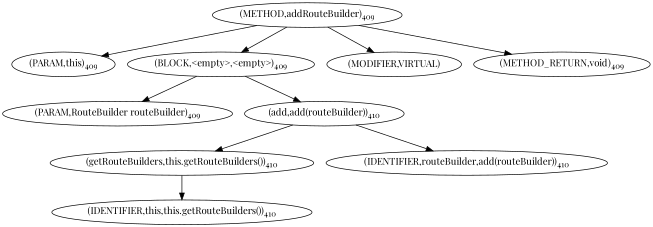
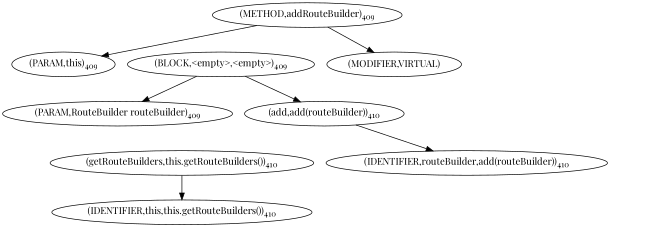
(267, 38) -> none
(562, 64) -> none
(257, 137) -> none
